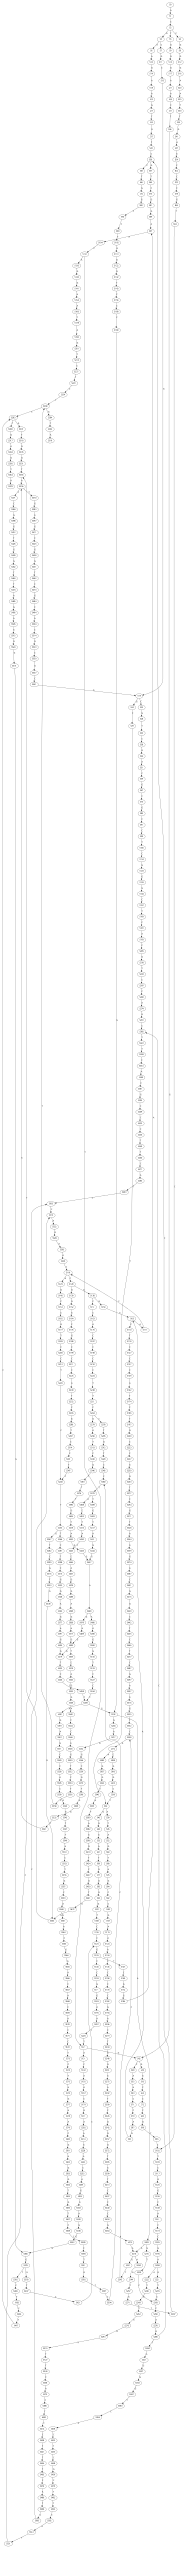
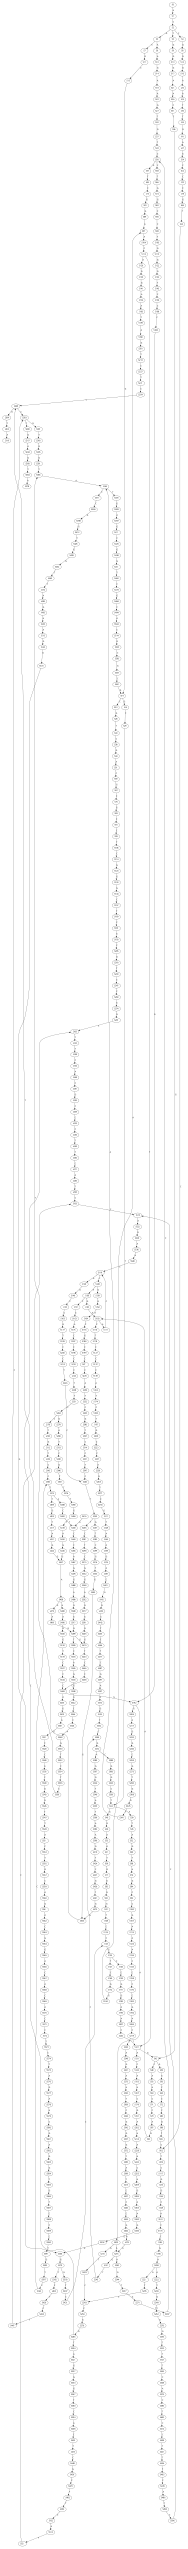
(82, 1522) -> (68, 1522)
